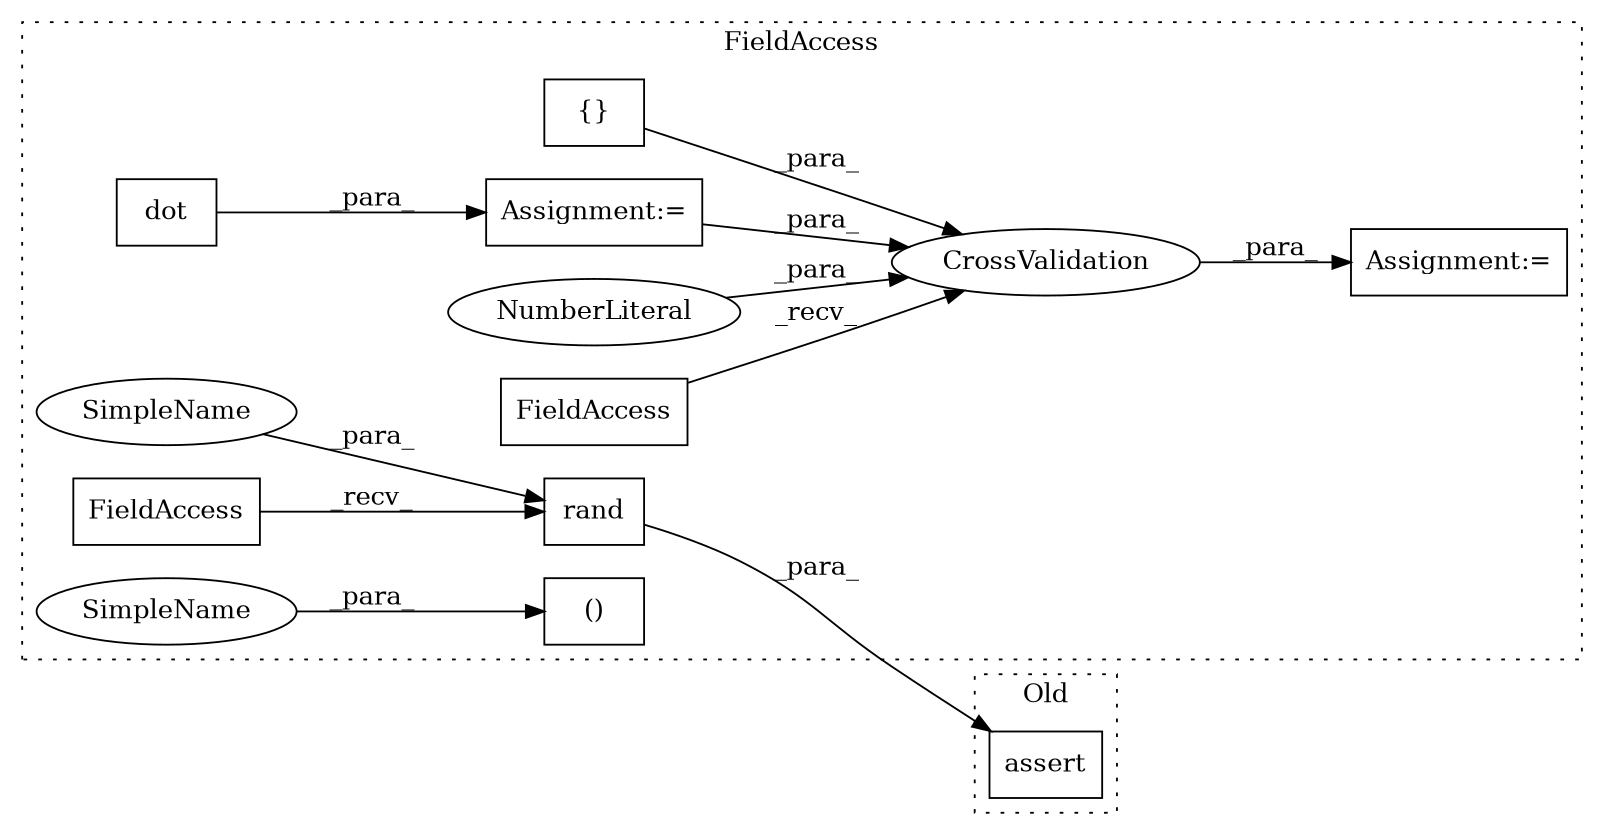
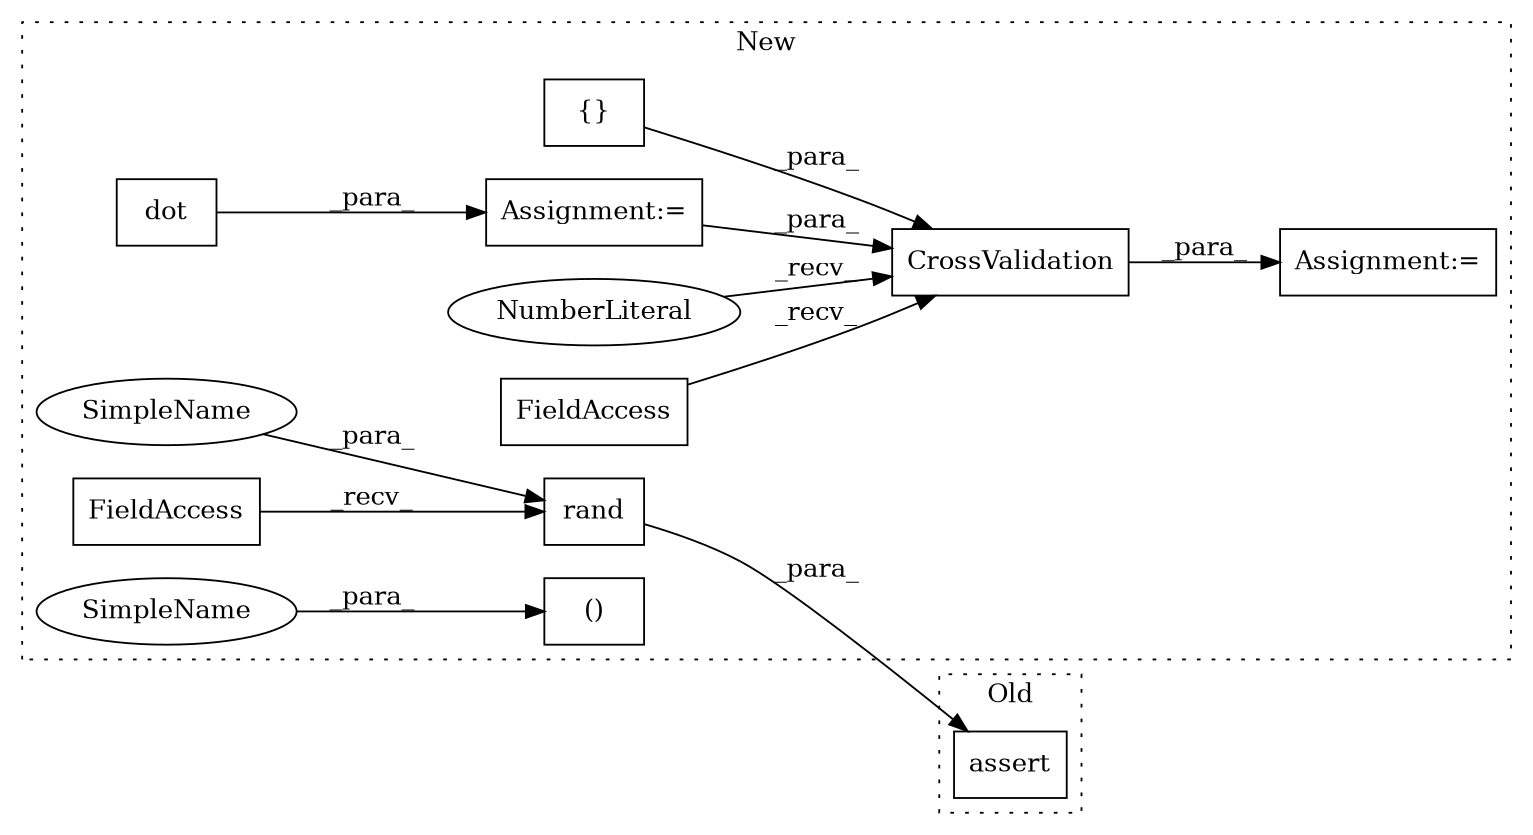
(802, 43) -> (767, 43)
(1046, 262) -> (1010, 262)
(816, 271) -> (816, 269)
